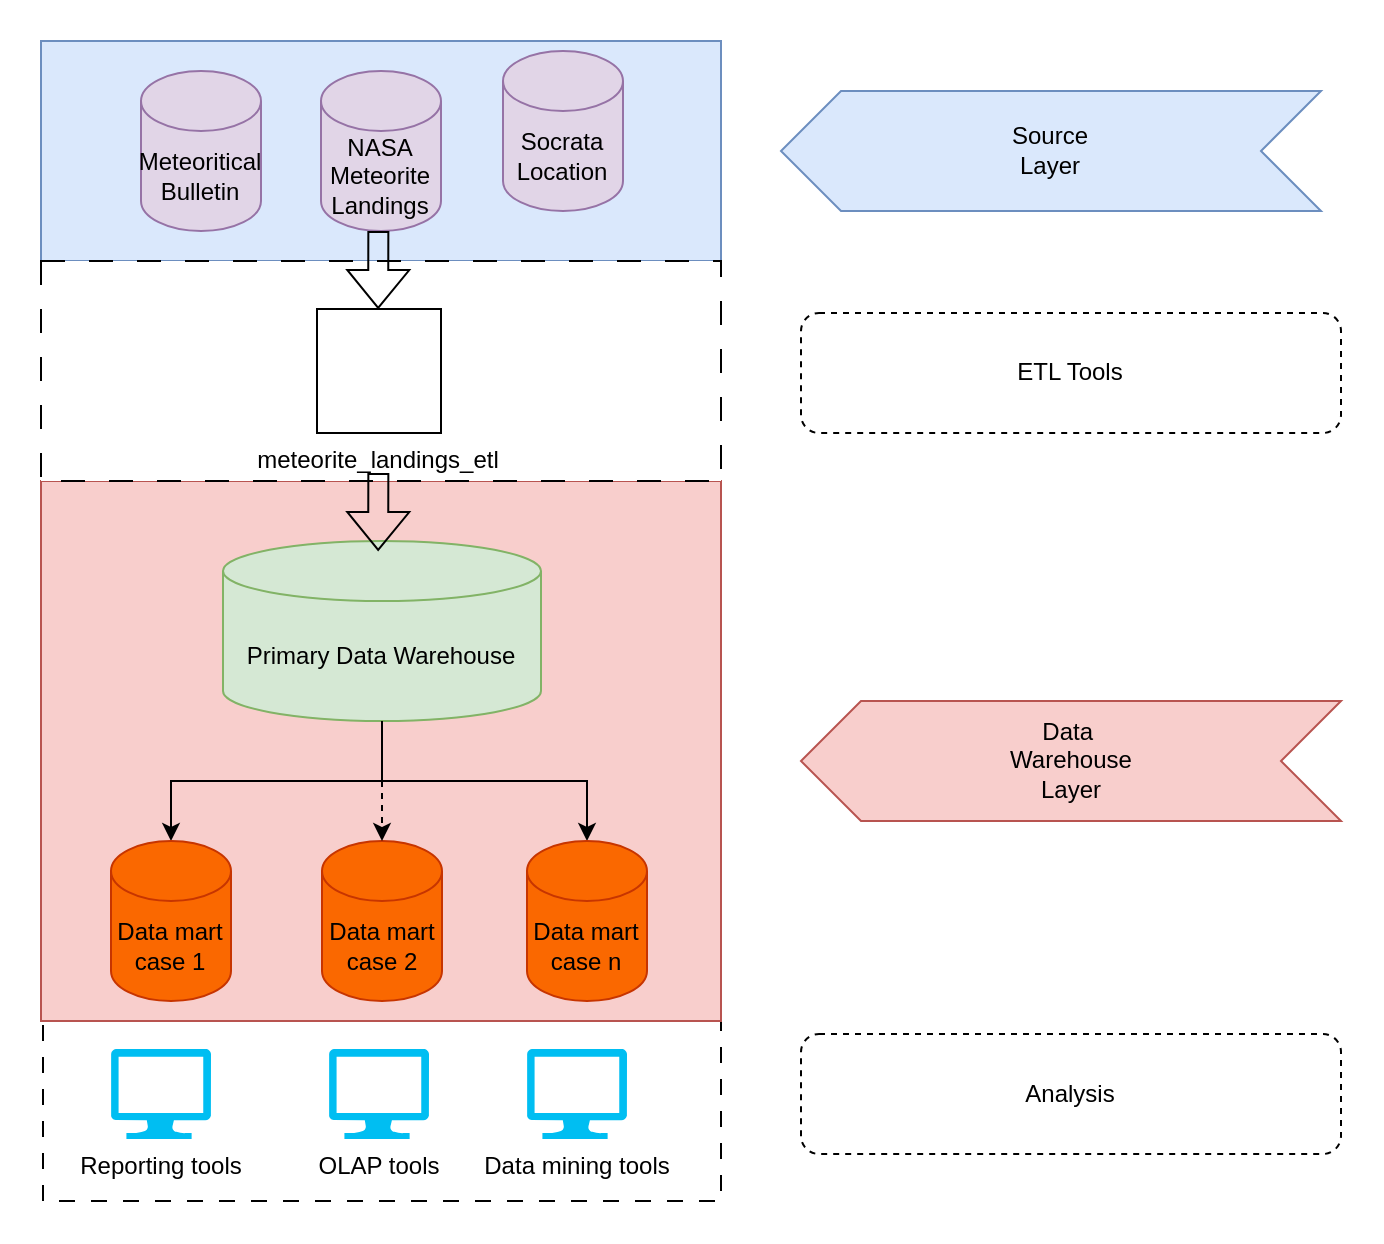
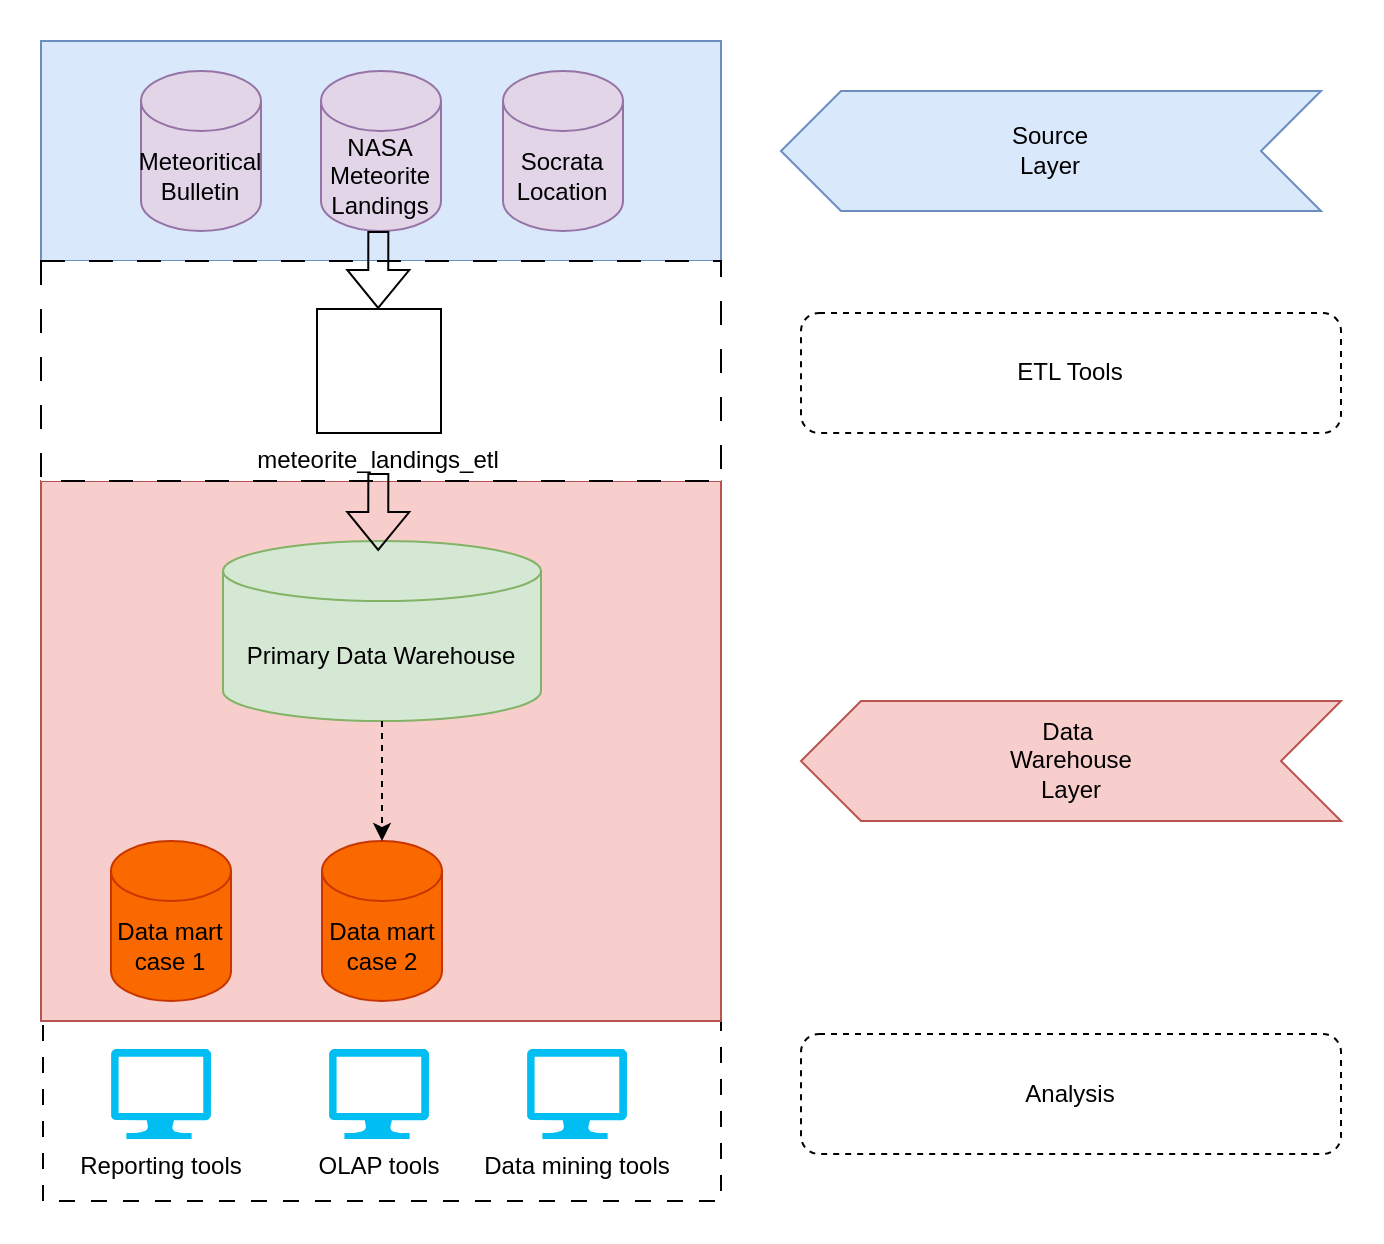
(563, 131) -> (563, 151)
(252, 781) -> none
(510, 781) -> none
(587, 921) -> none
